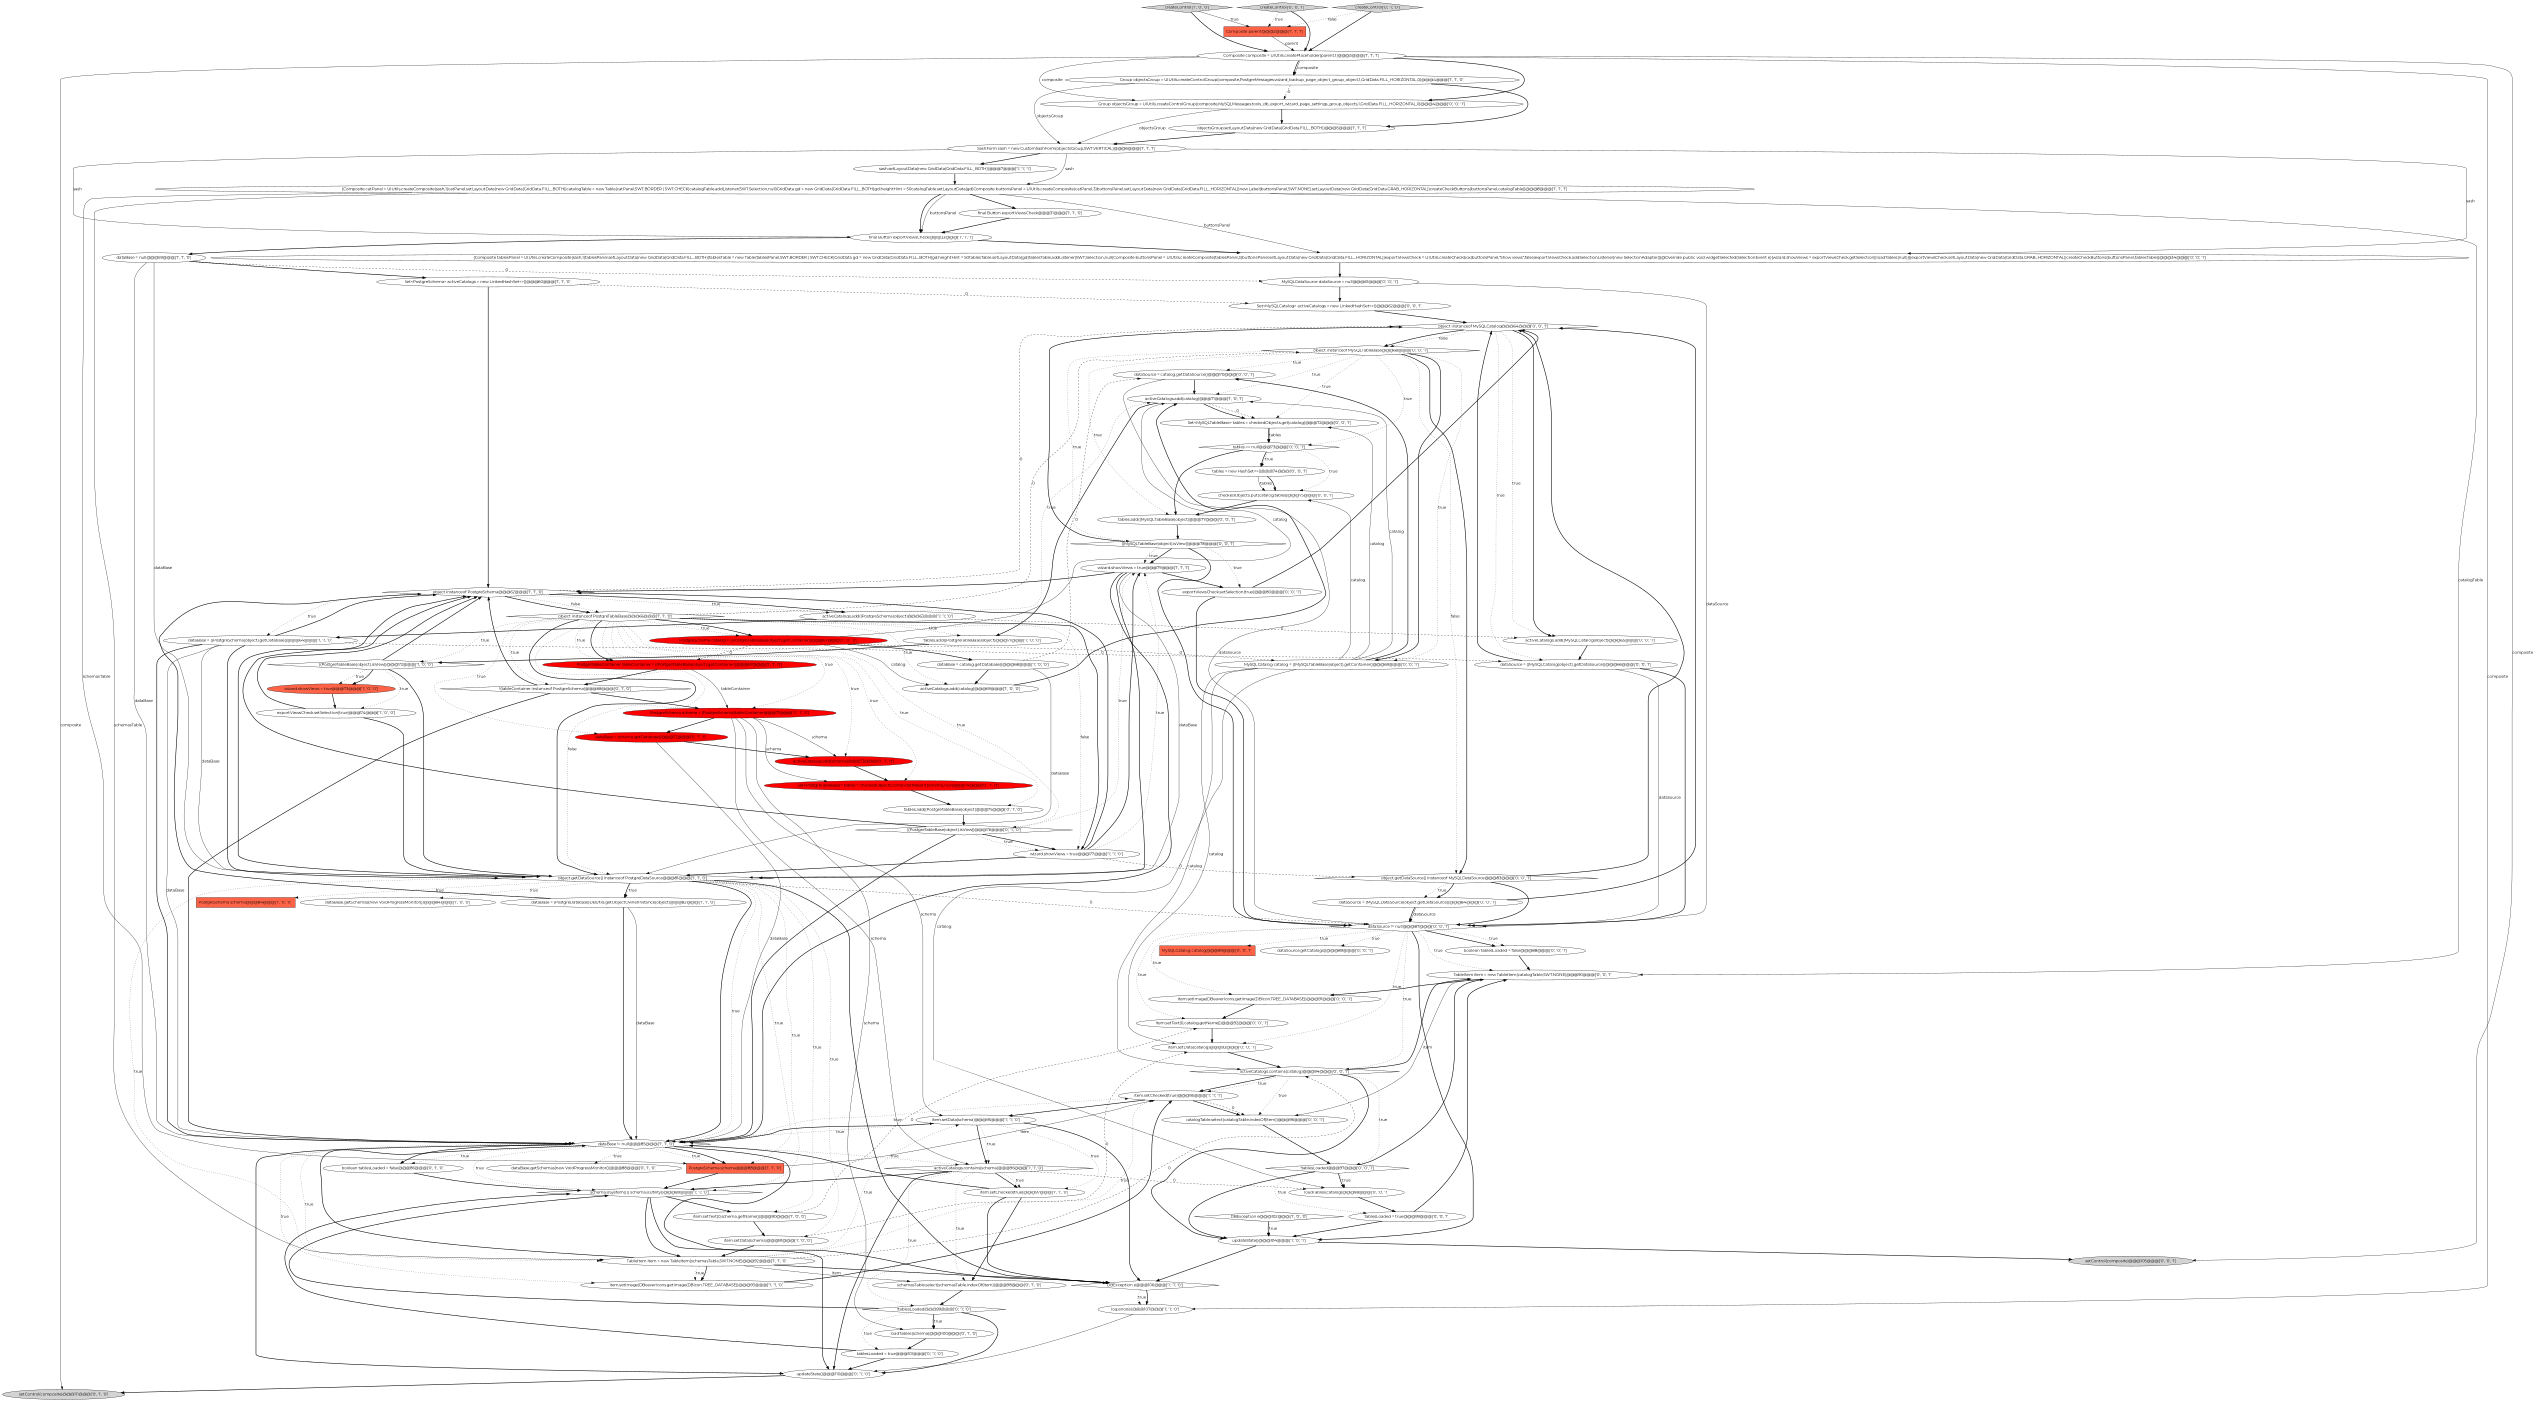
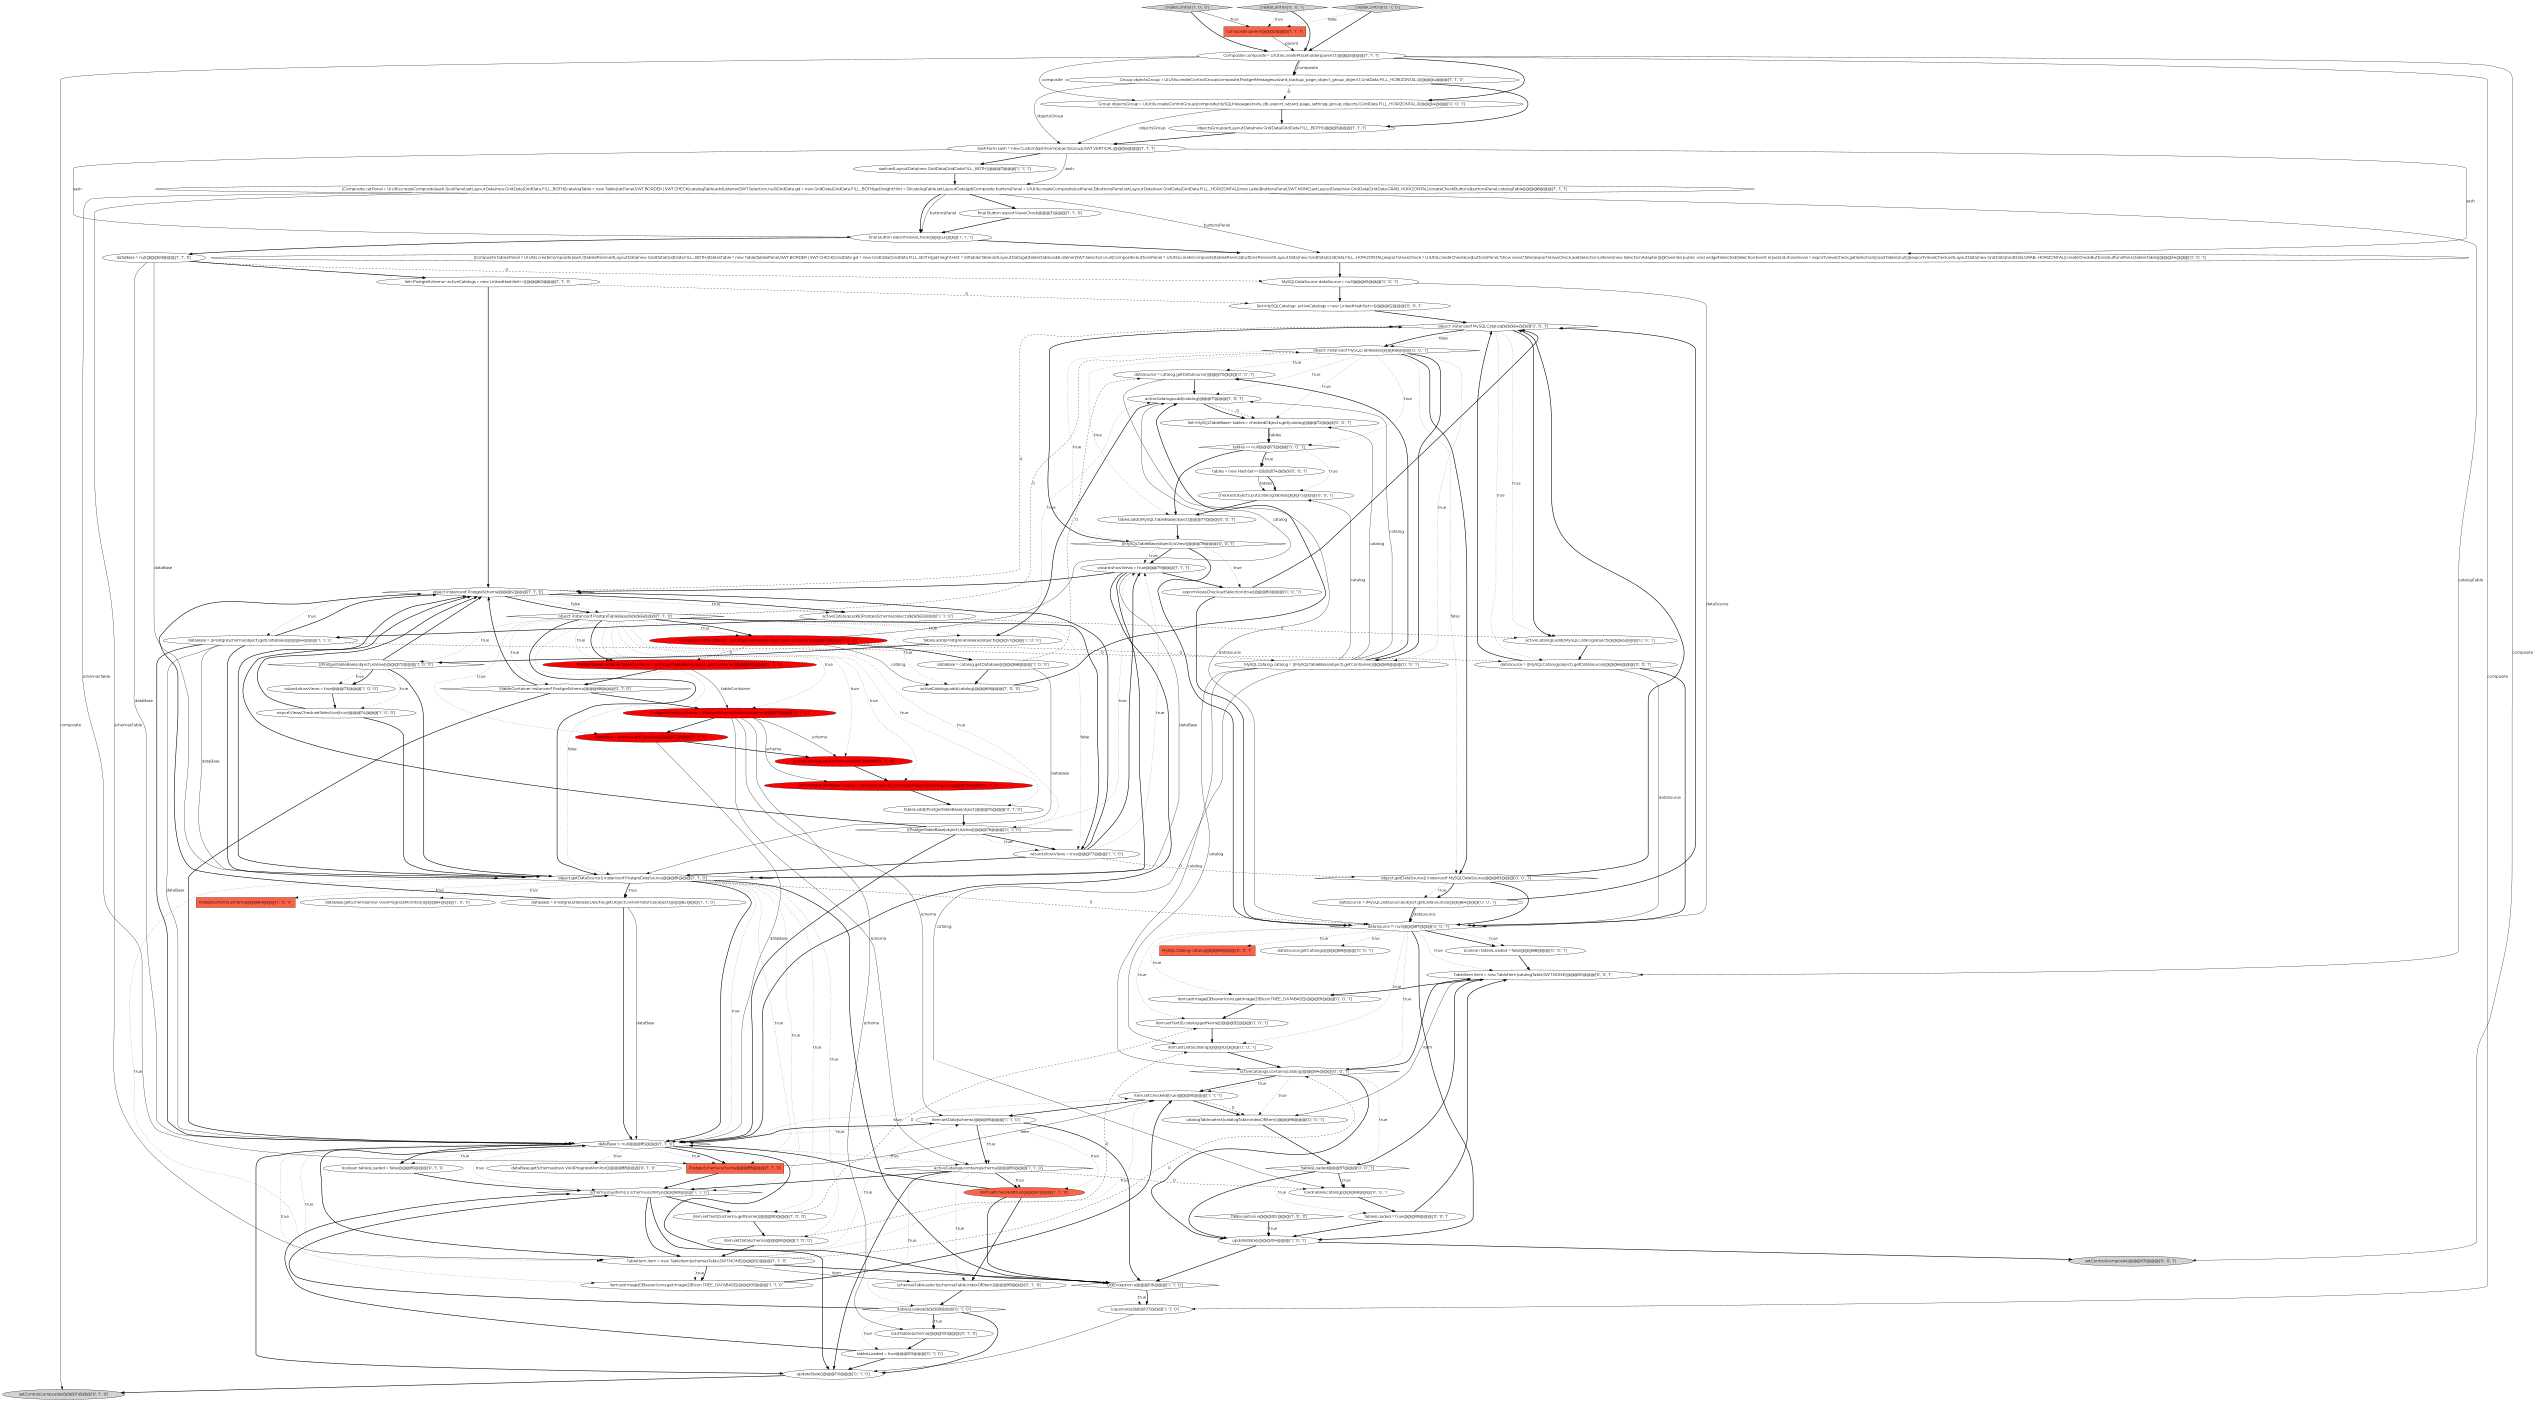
(331, 689) -> (331, 689)
(1024, 1192) -> (1024, 1192)
